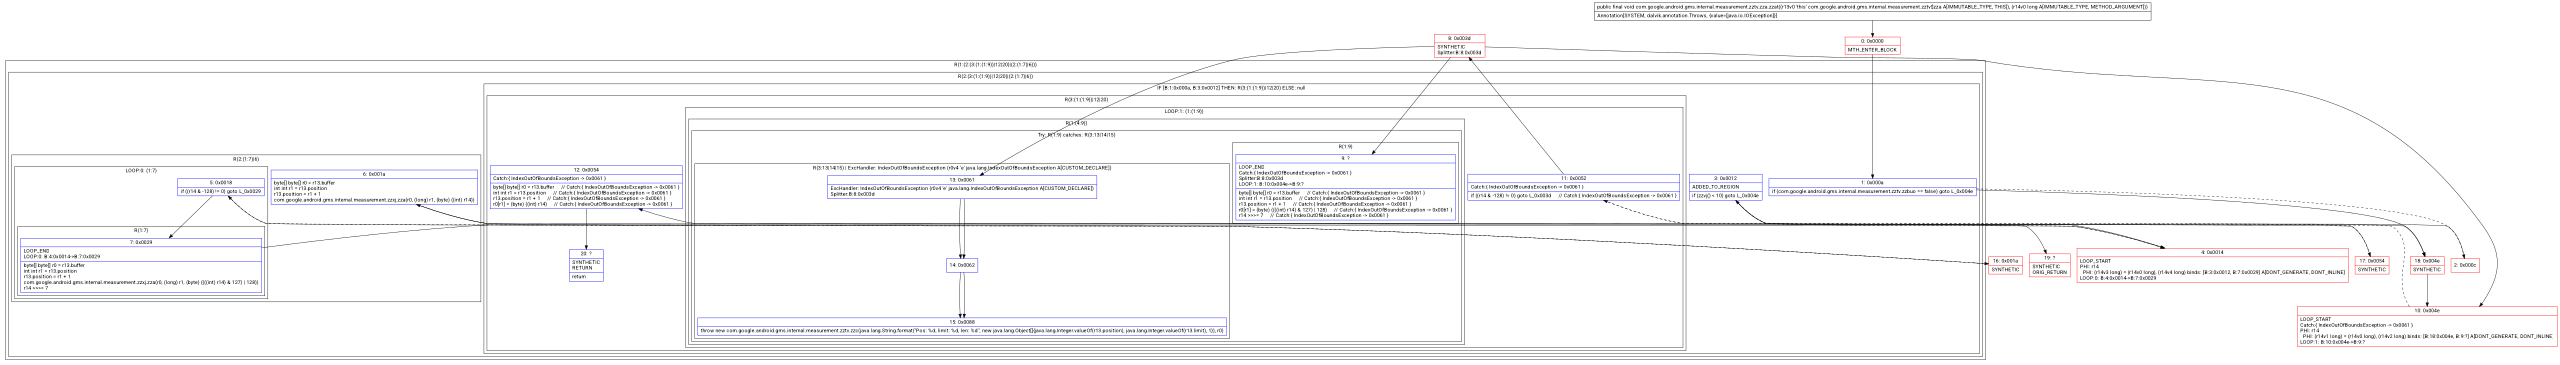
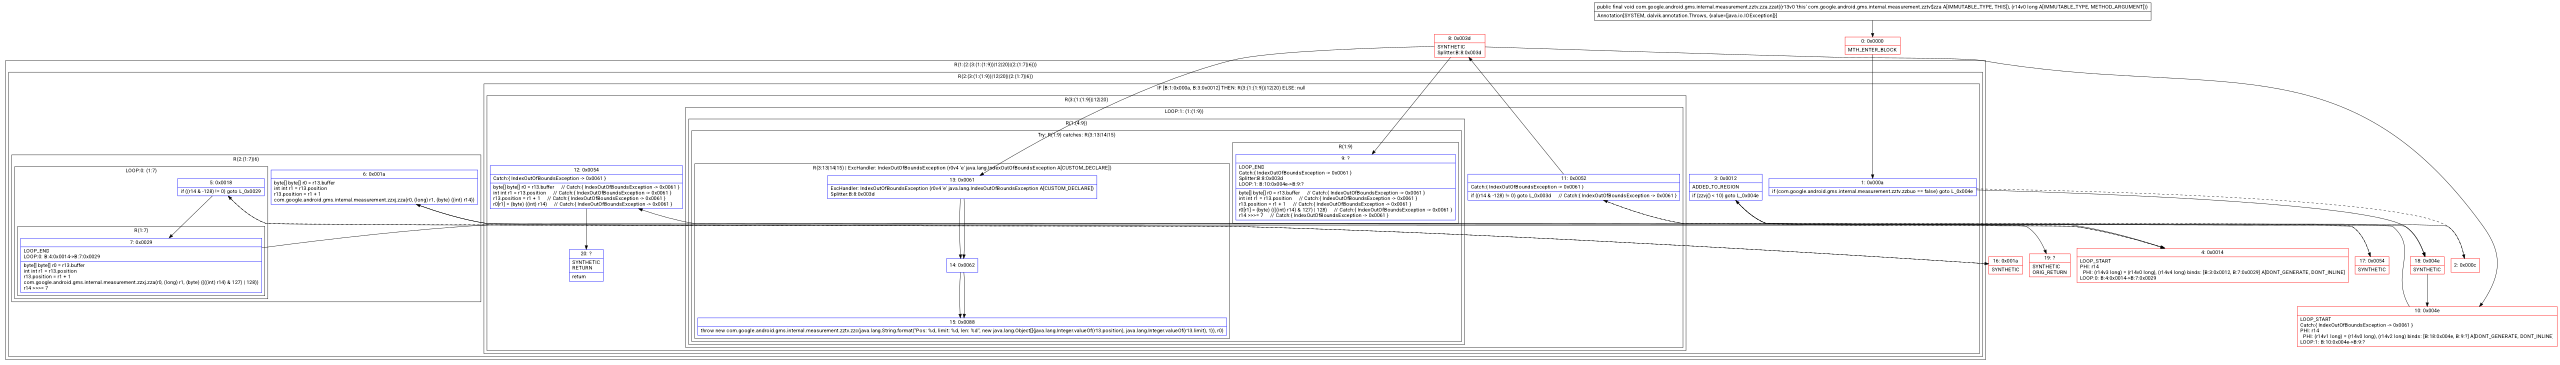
(2041, 224) -> (2041, 224)
